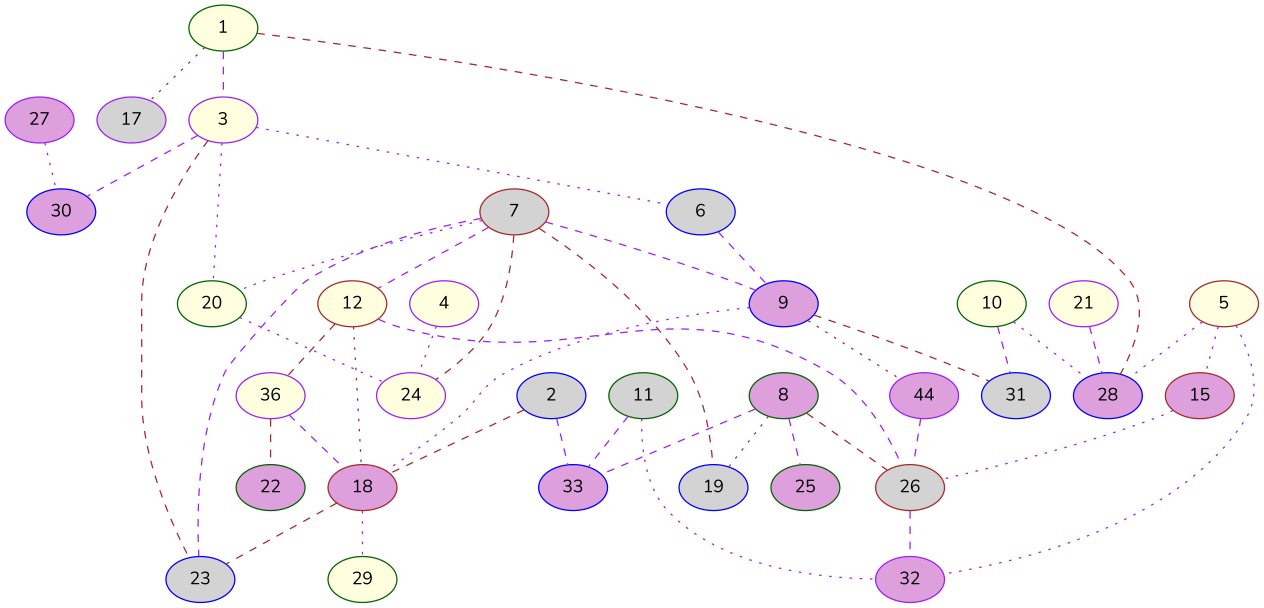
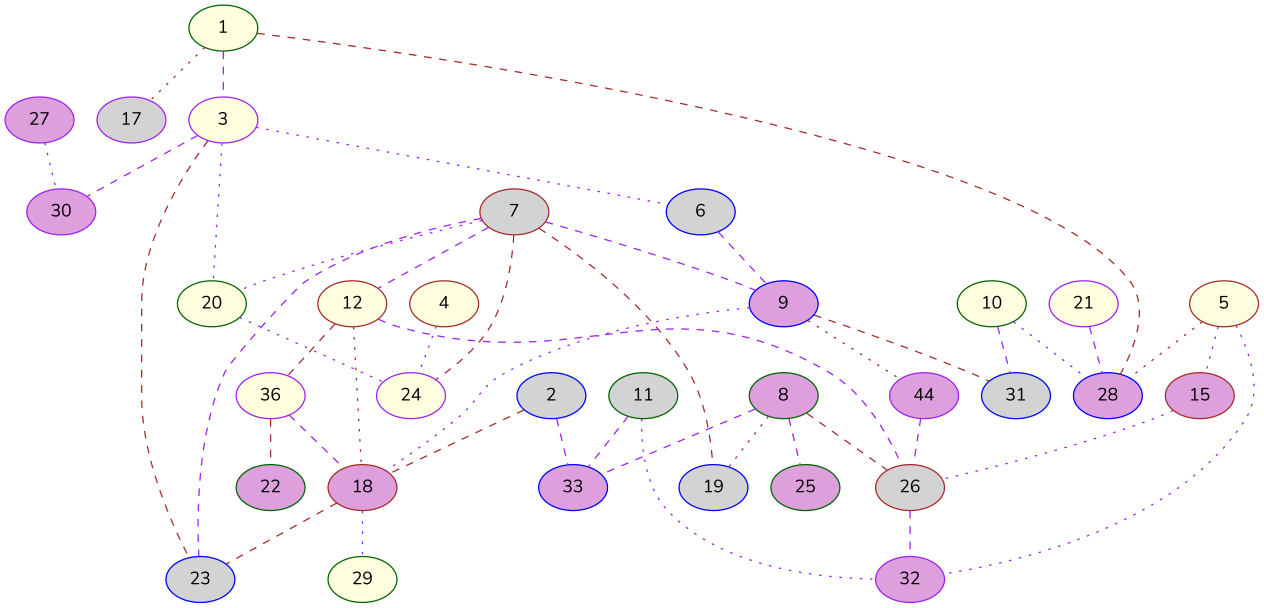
(61, 212) -> (61, 212)
(444, 304) -> (444, 304)
(1166, 350) -> (1166, 350)
